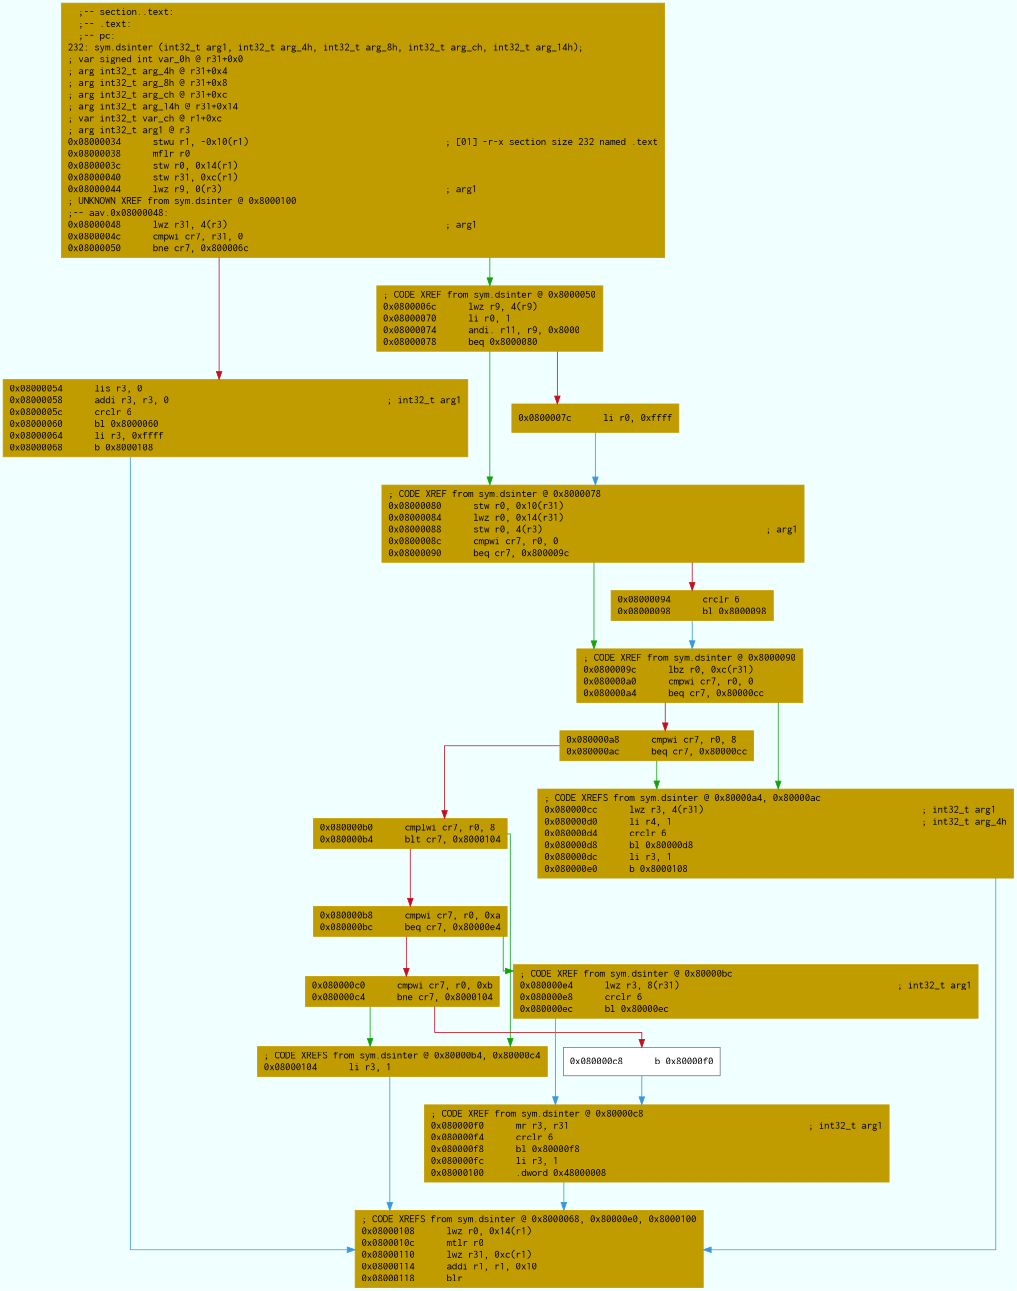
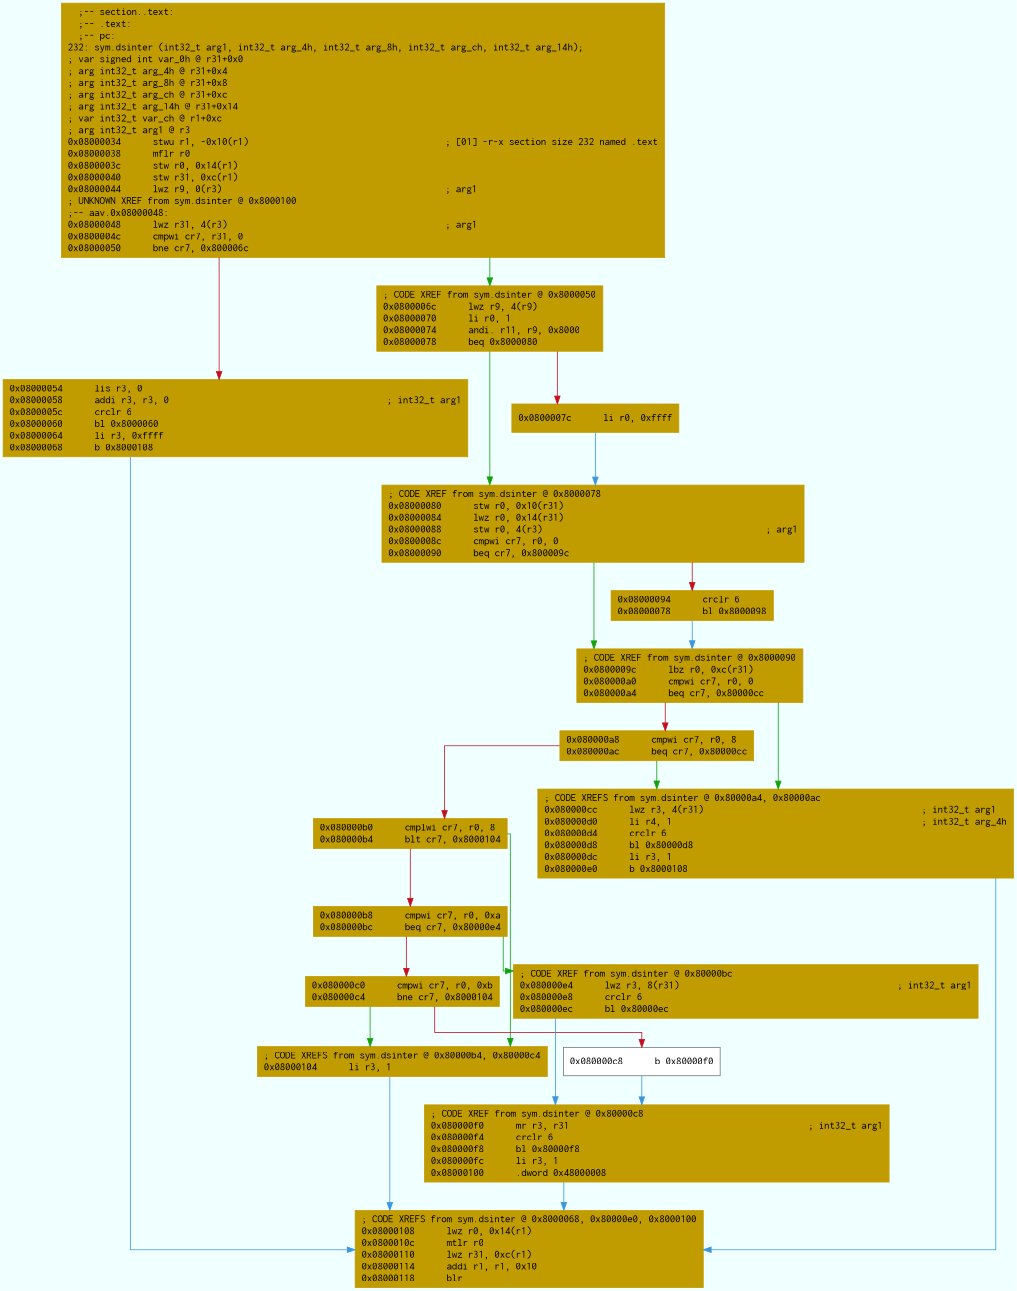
(692, 606) -> (692, 606)
